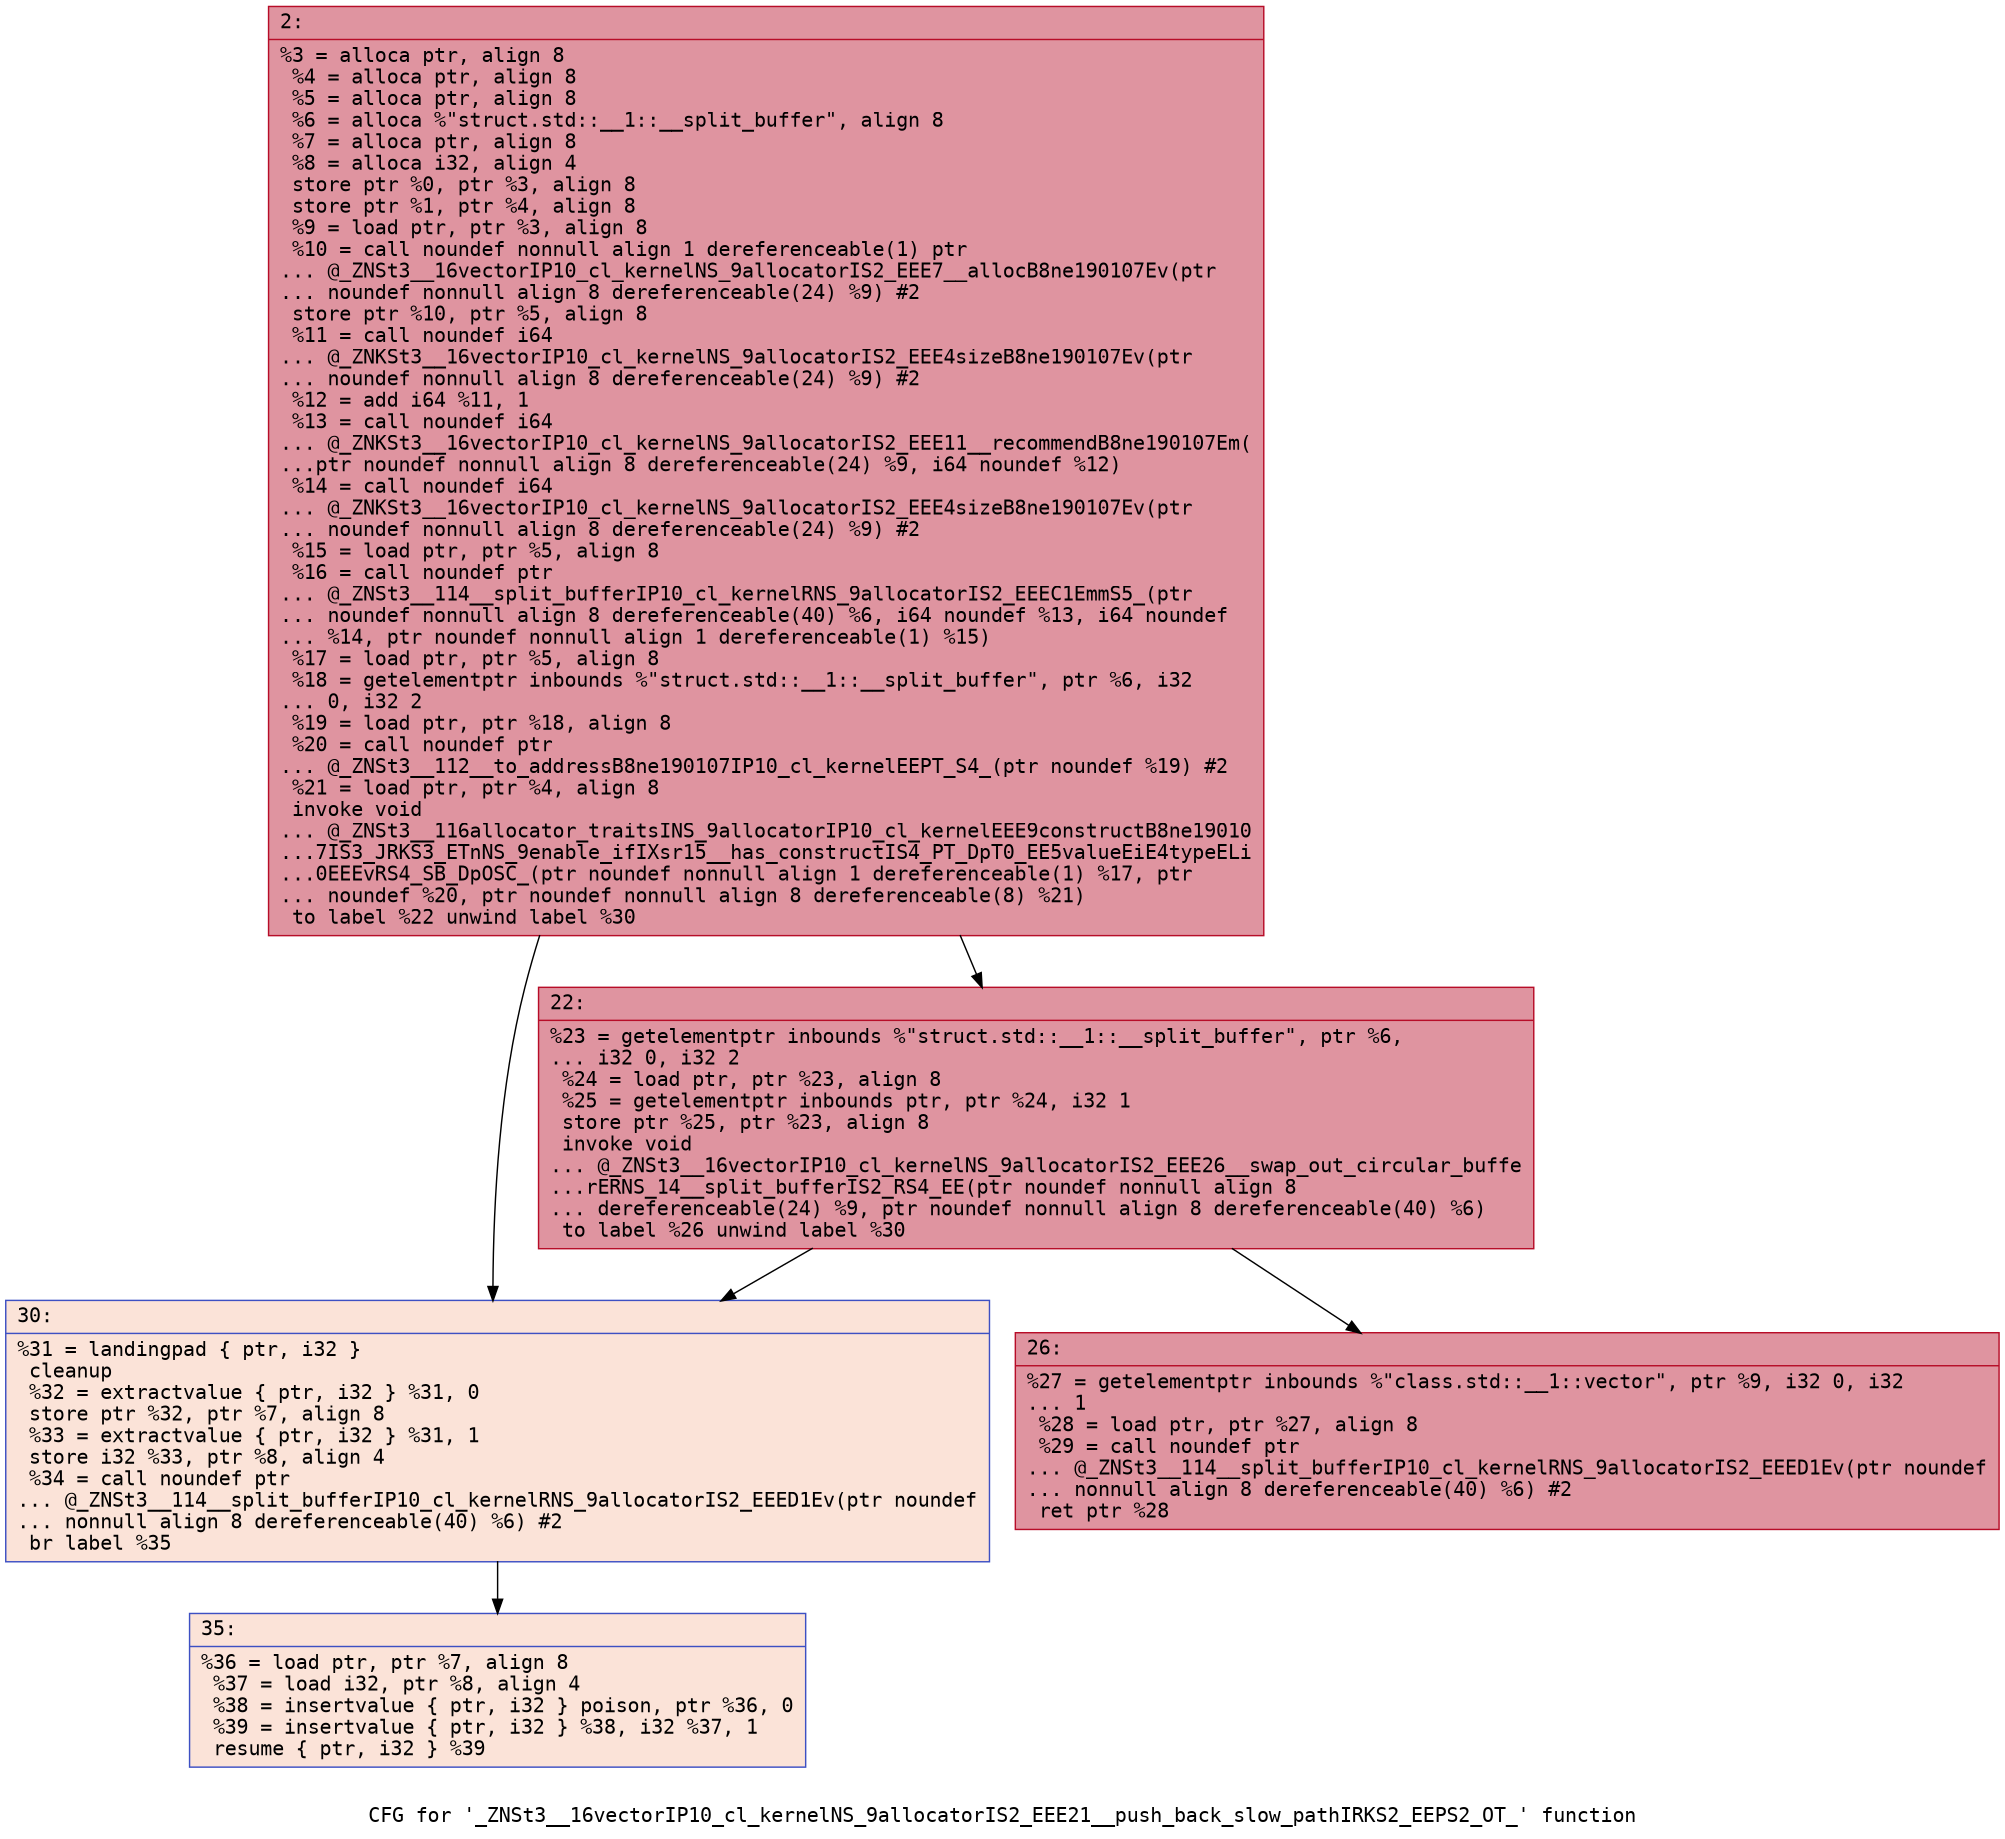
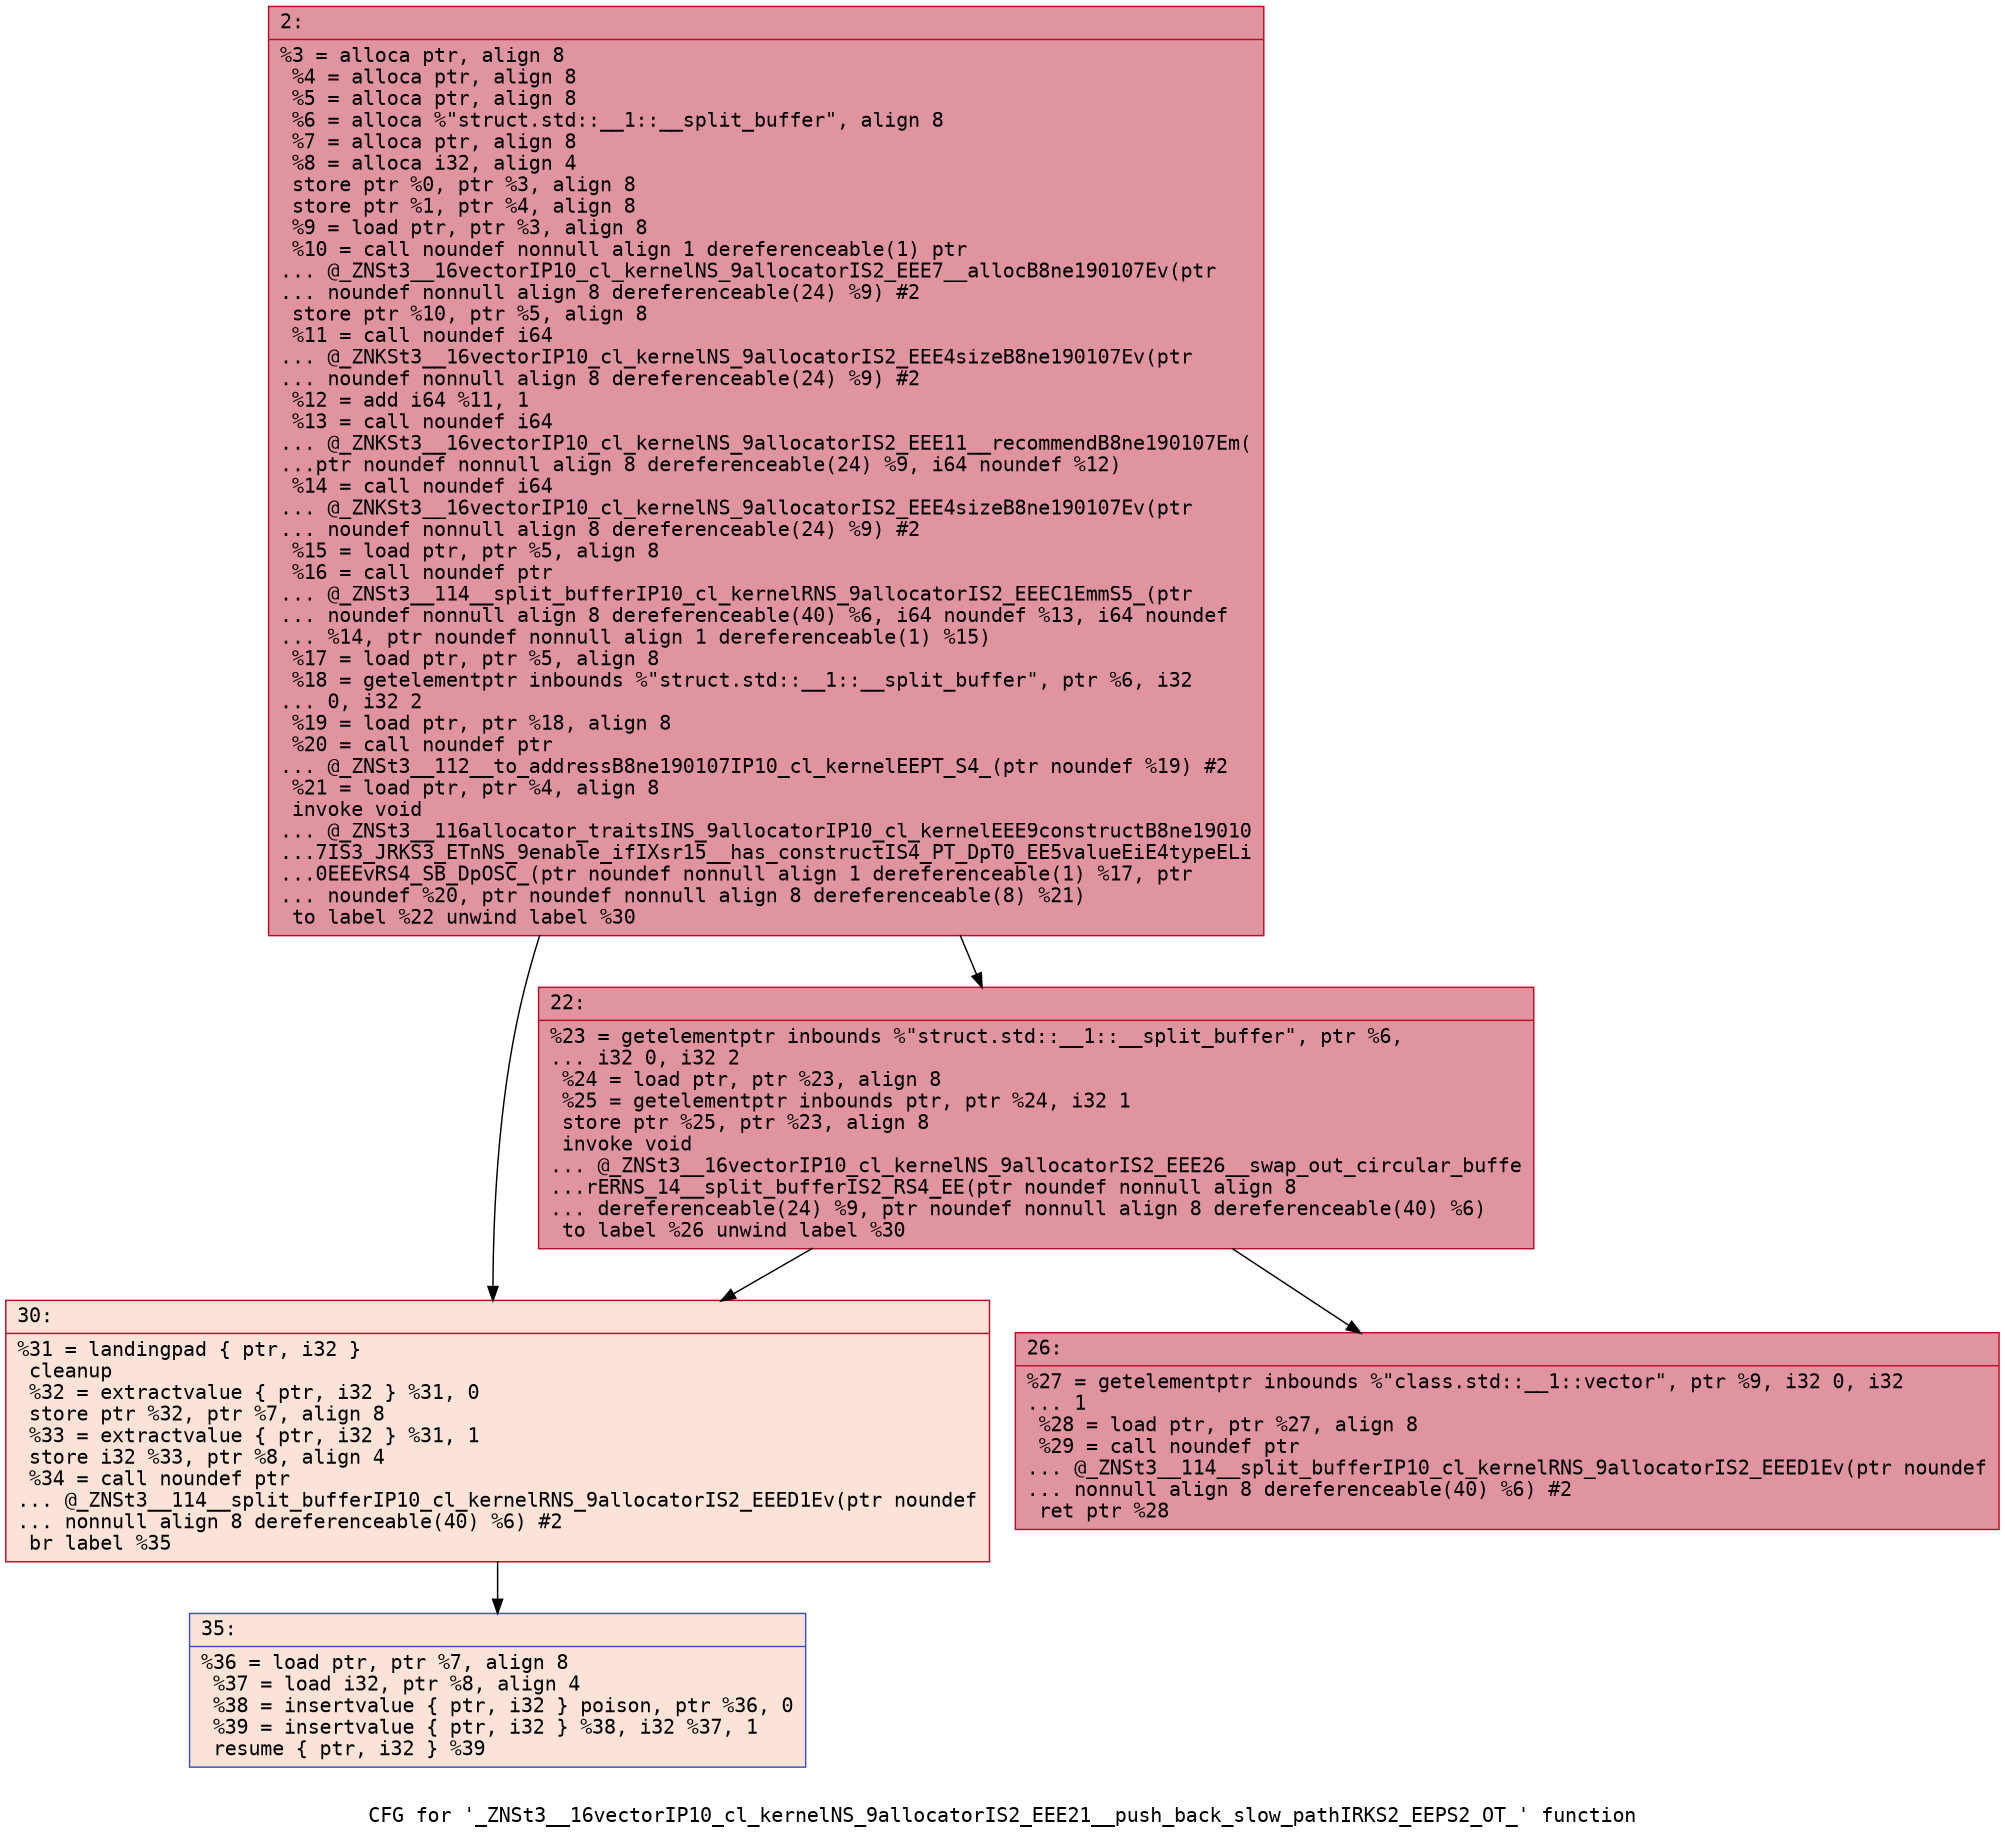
(498, 1431) -> (498, 1431)
